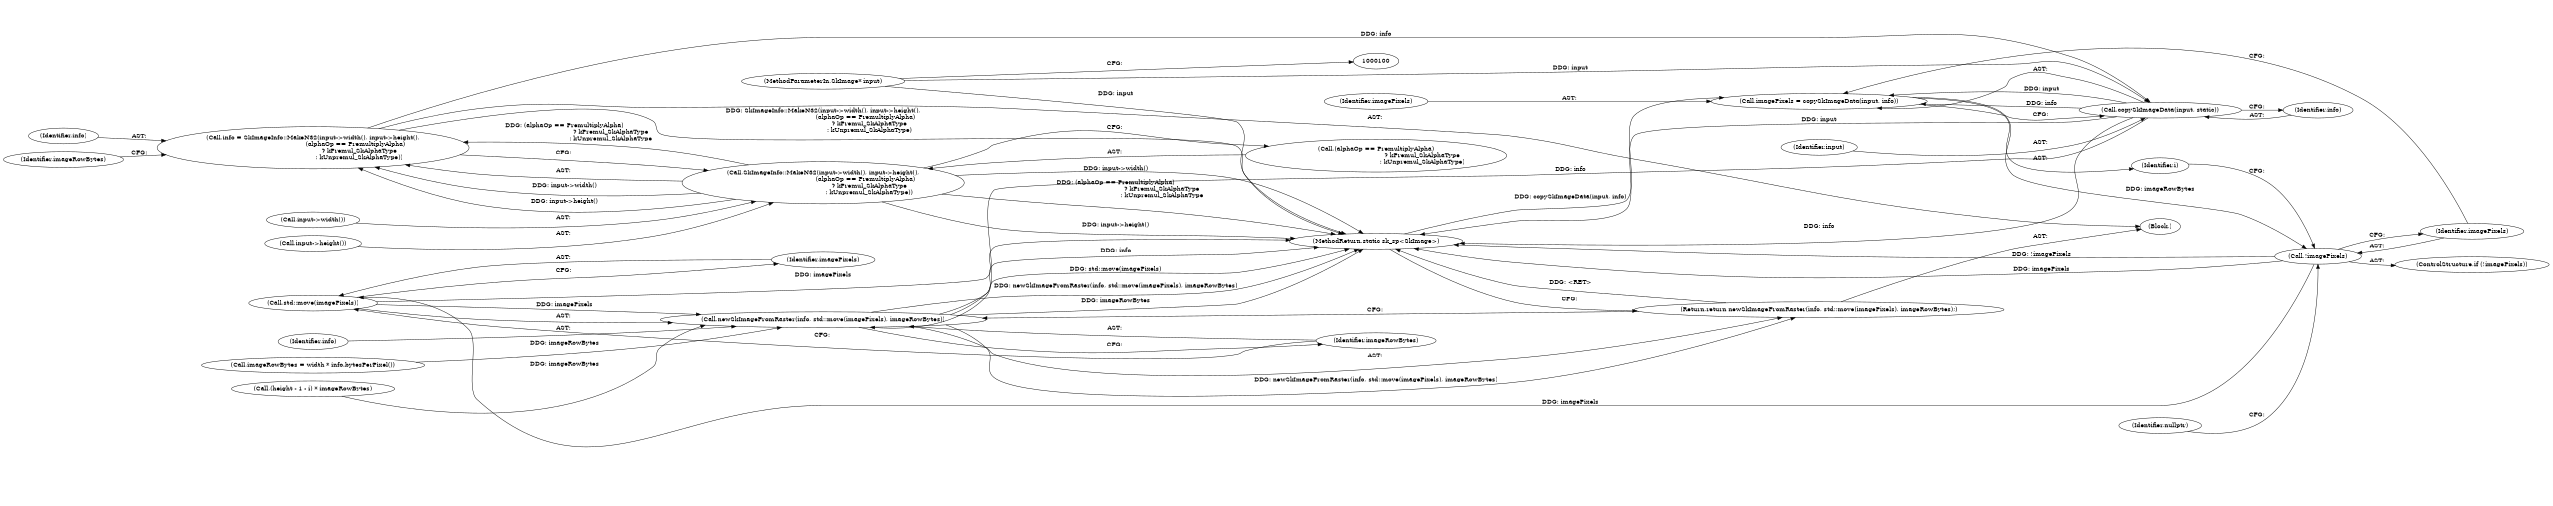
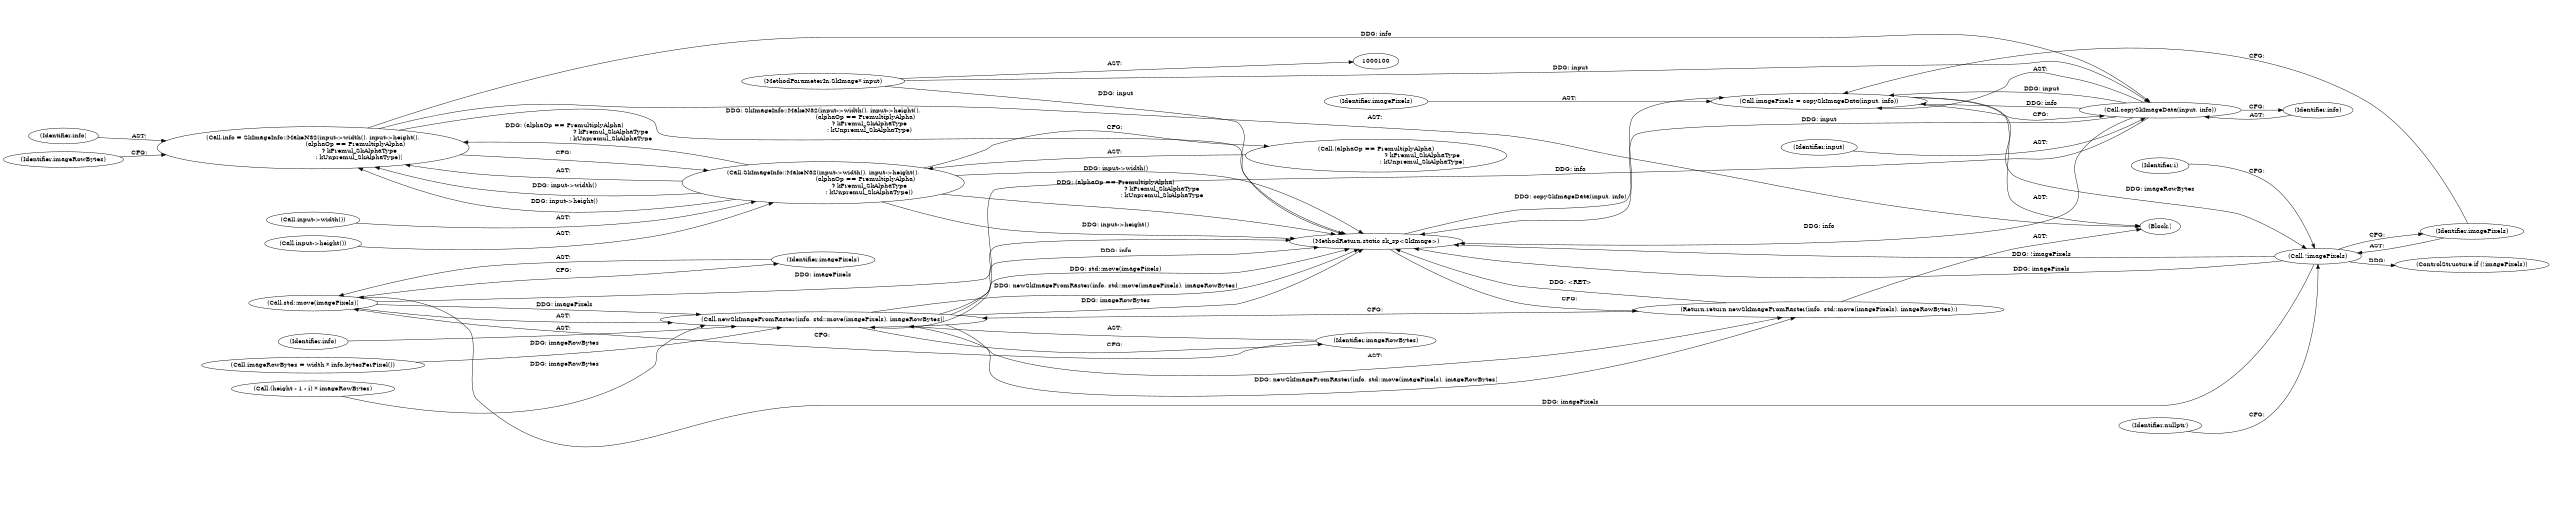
(1116, 64) -> (1116, 64)
(2160, 110) -> (2160, 110)
(2015, 163) -> (2007, 176)
(2378, 261) -> (2378, 261)
